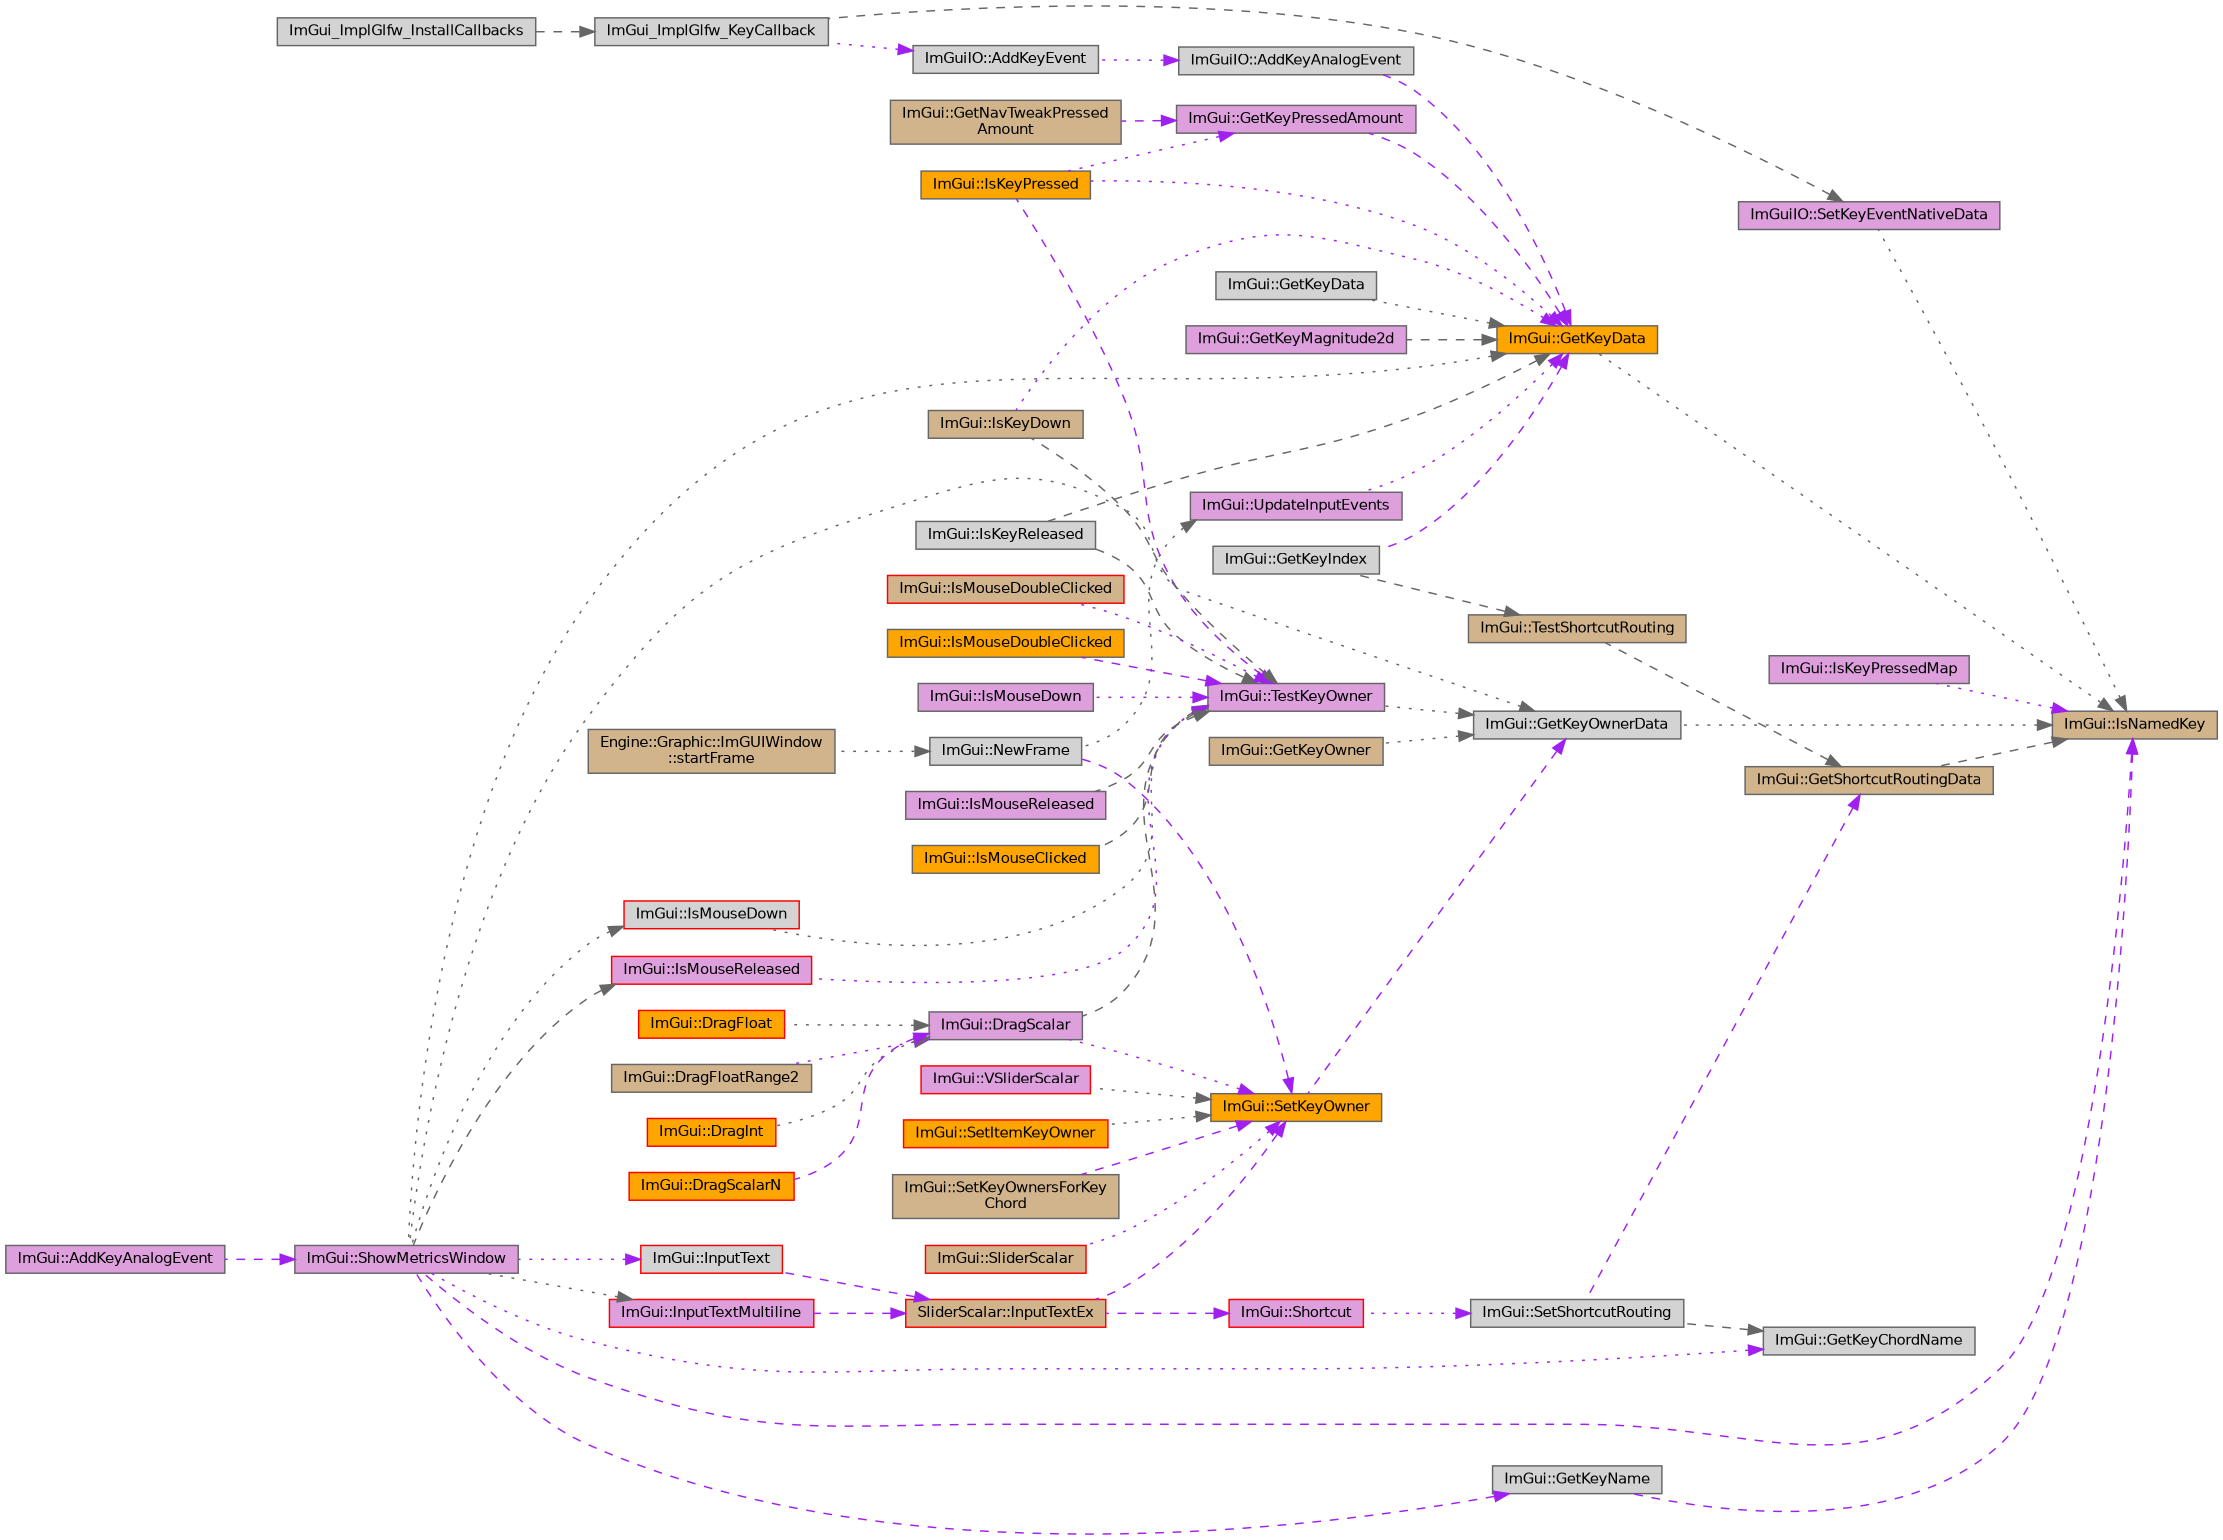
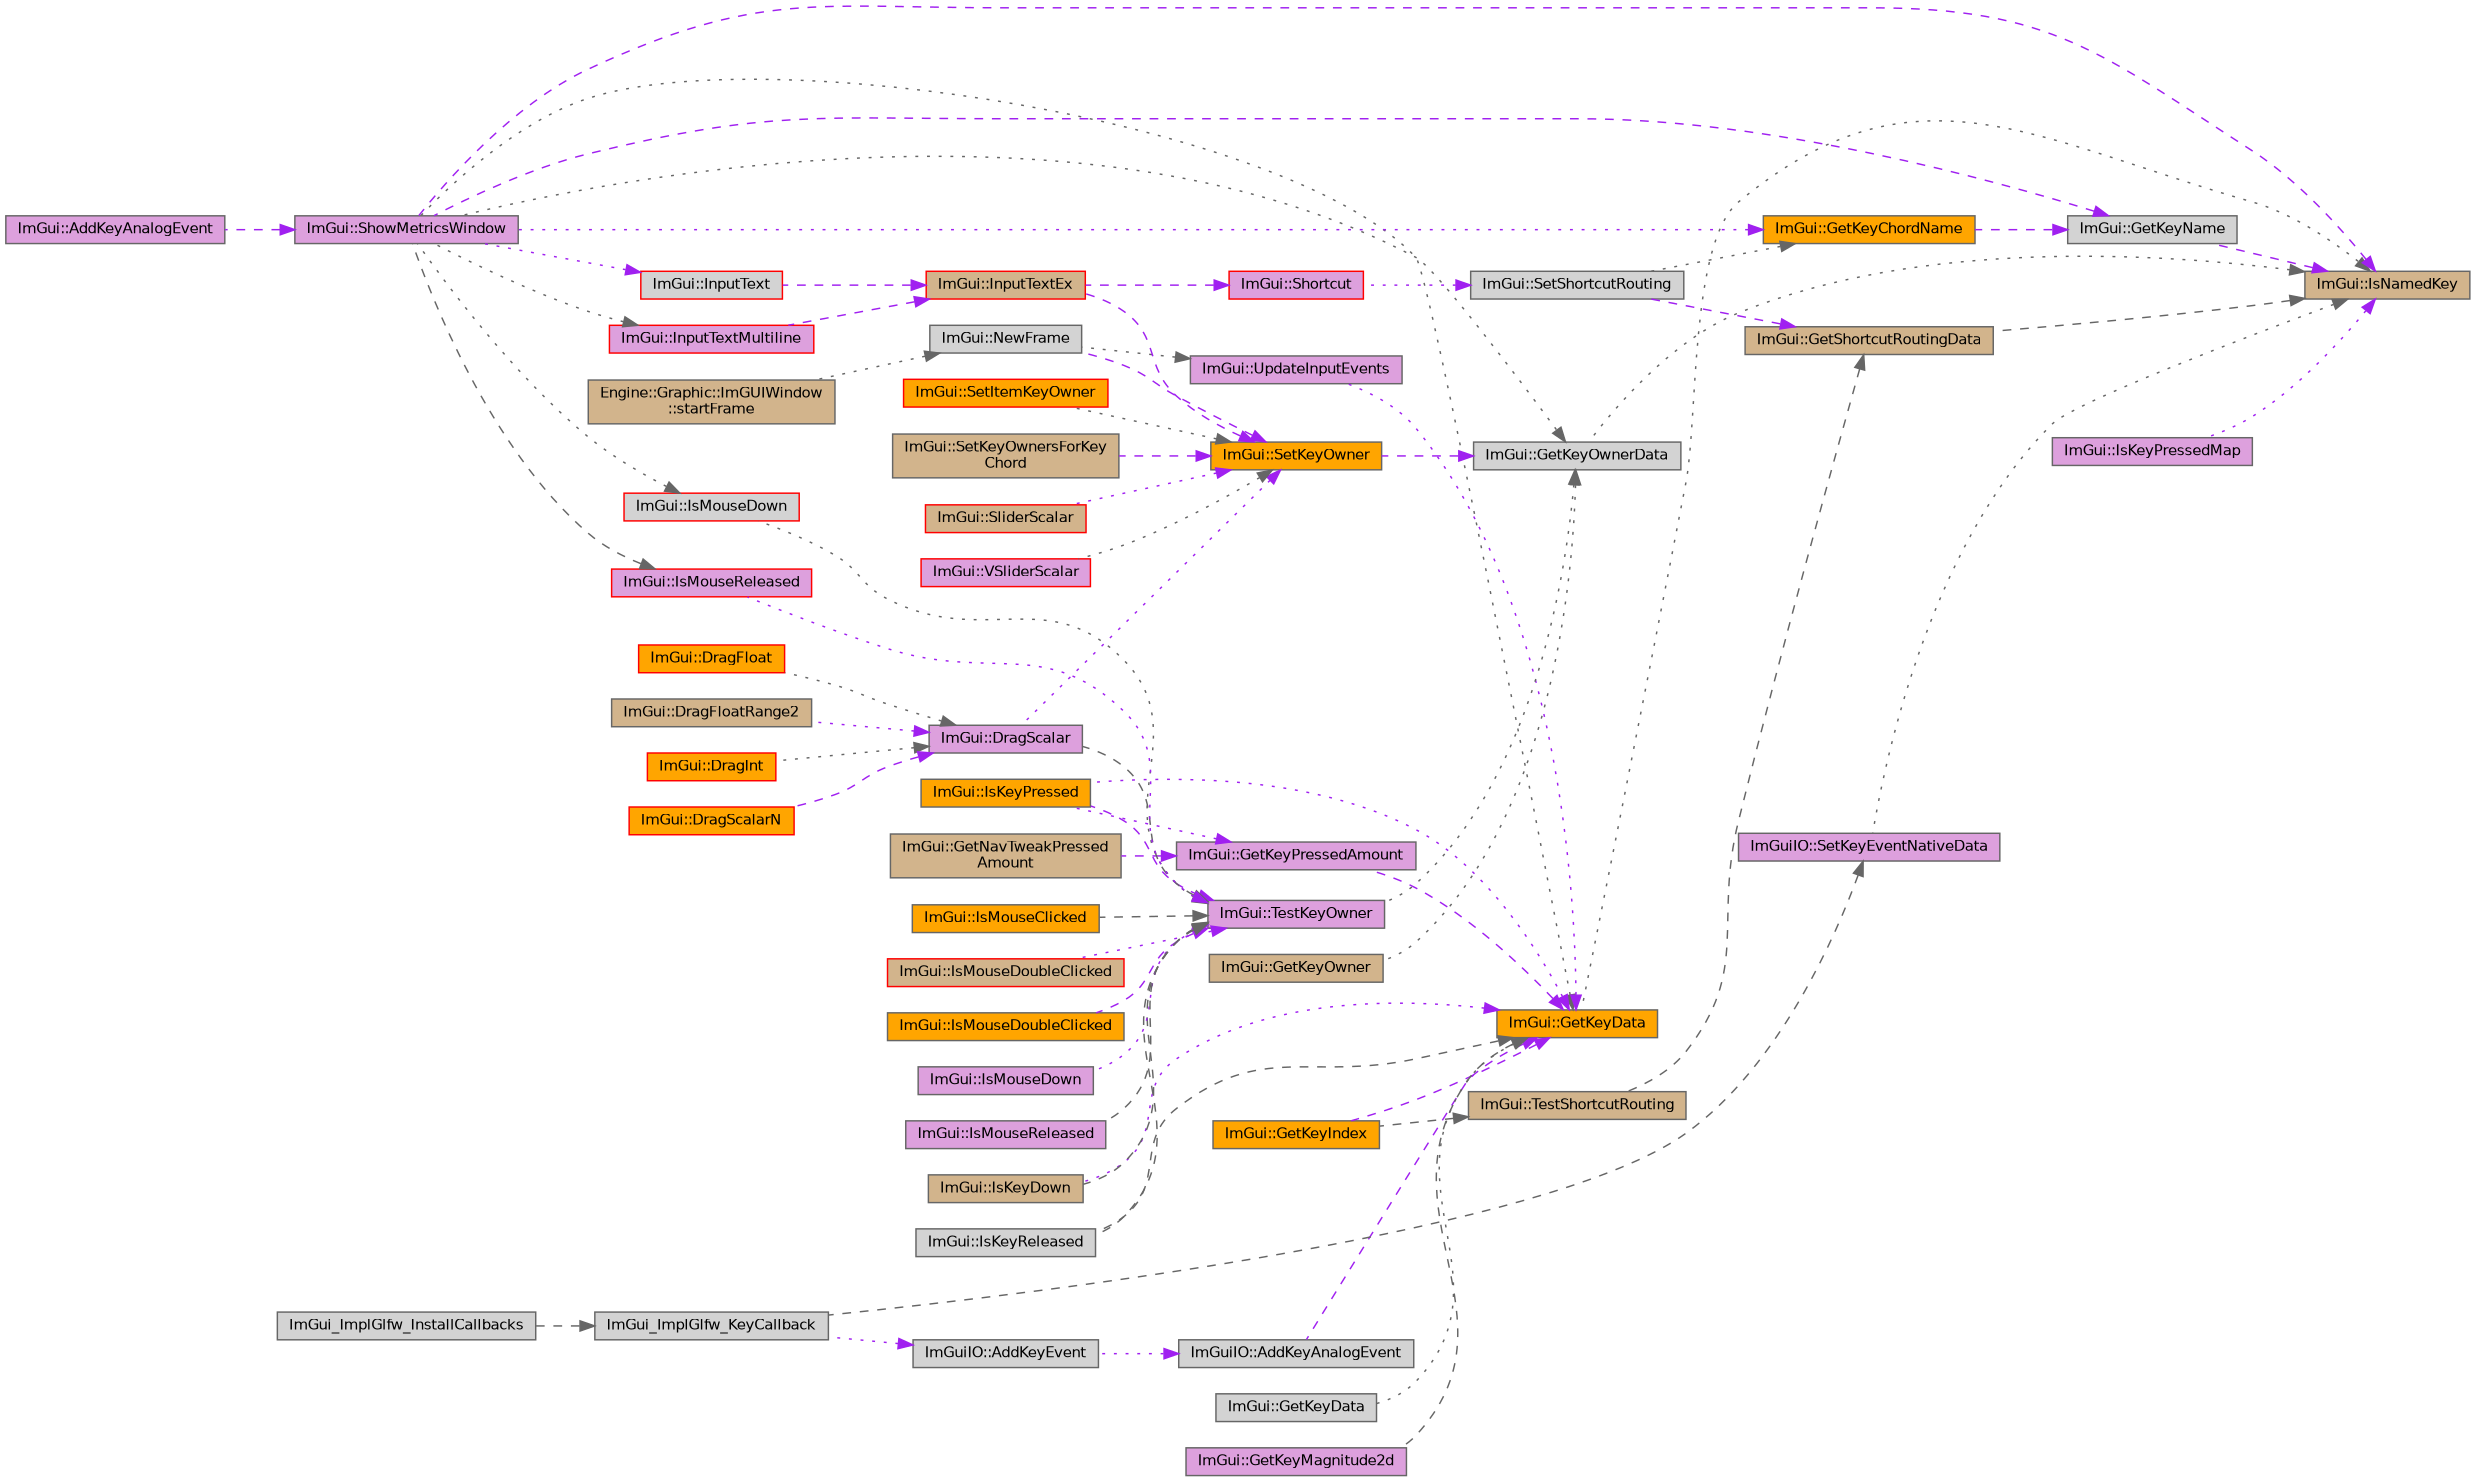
none -> (2014, 230)
(1296, 560) -> (1296, 1135)
(1006, 1313) -> (1006, 285)
(1716, 1327) -> (1722, 258)
(1869, 1341) -> (1869, 230)
